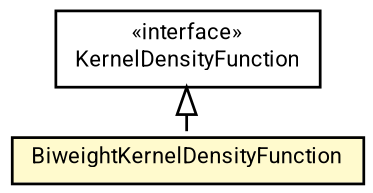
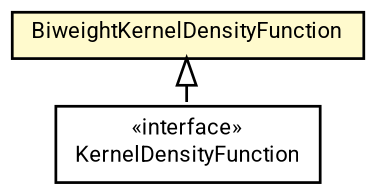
(187, 125) -> (187, 96)
